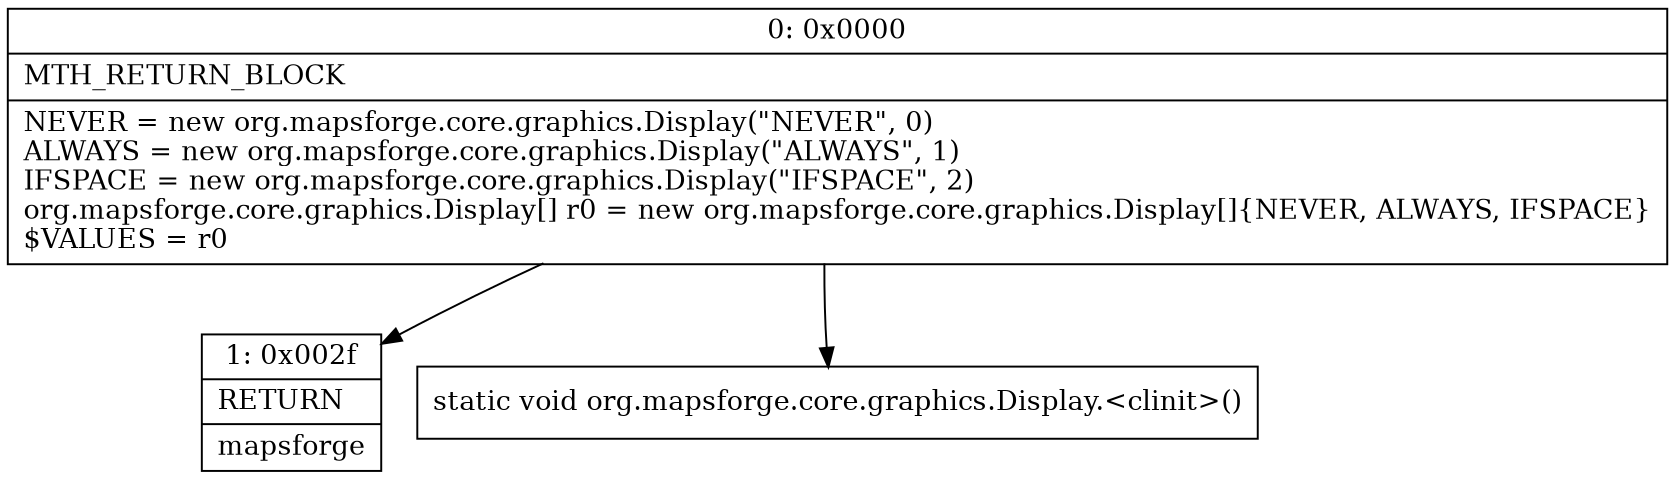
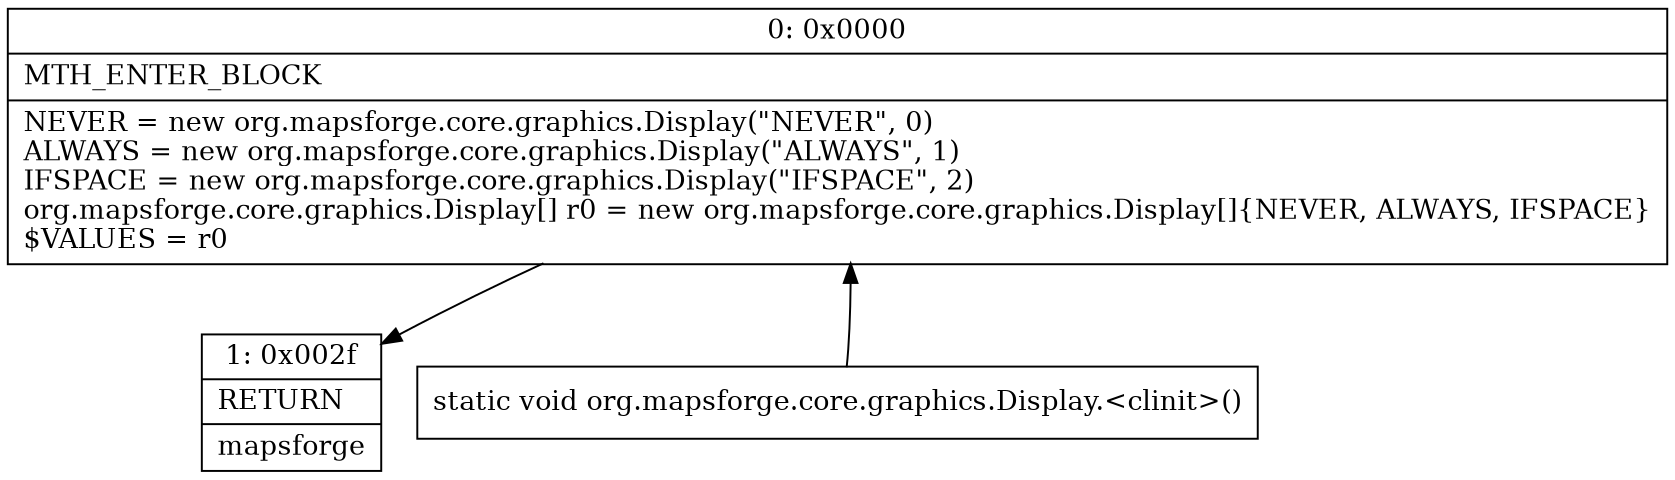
(185, 76) -> (174, 76)
(825, 305) -> (850, 325)
